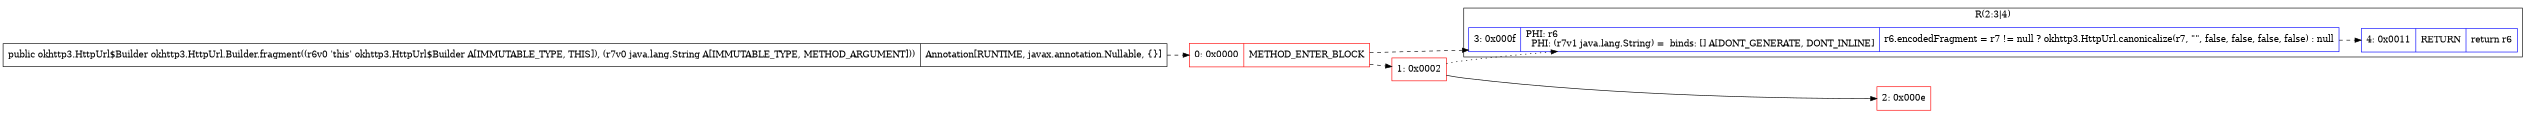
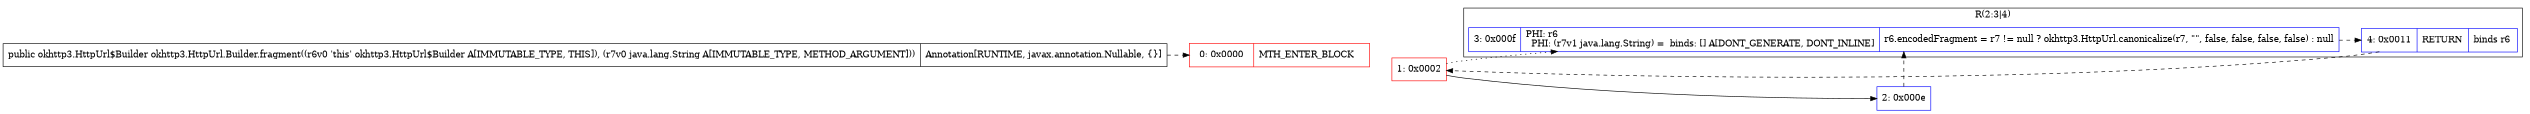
(2492, 40) -> (2492, 40)
(1416, 51) -> (1904, 72)
(1307, 55) -> (1306, 55)
(1378, 65) -> (1916, 76)
(1904, 98) -> (1904, 98)
